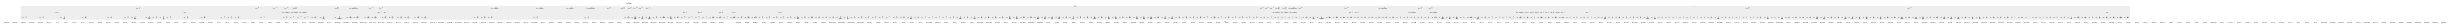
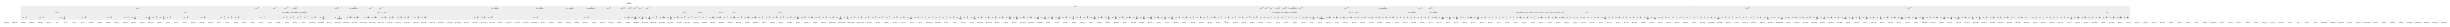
none -> (730, 23)
